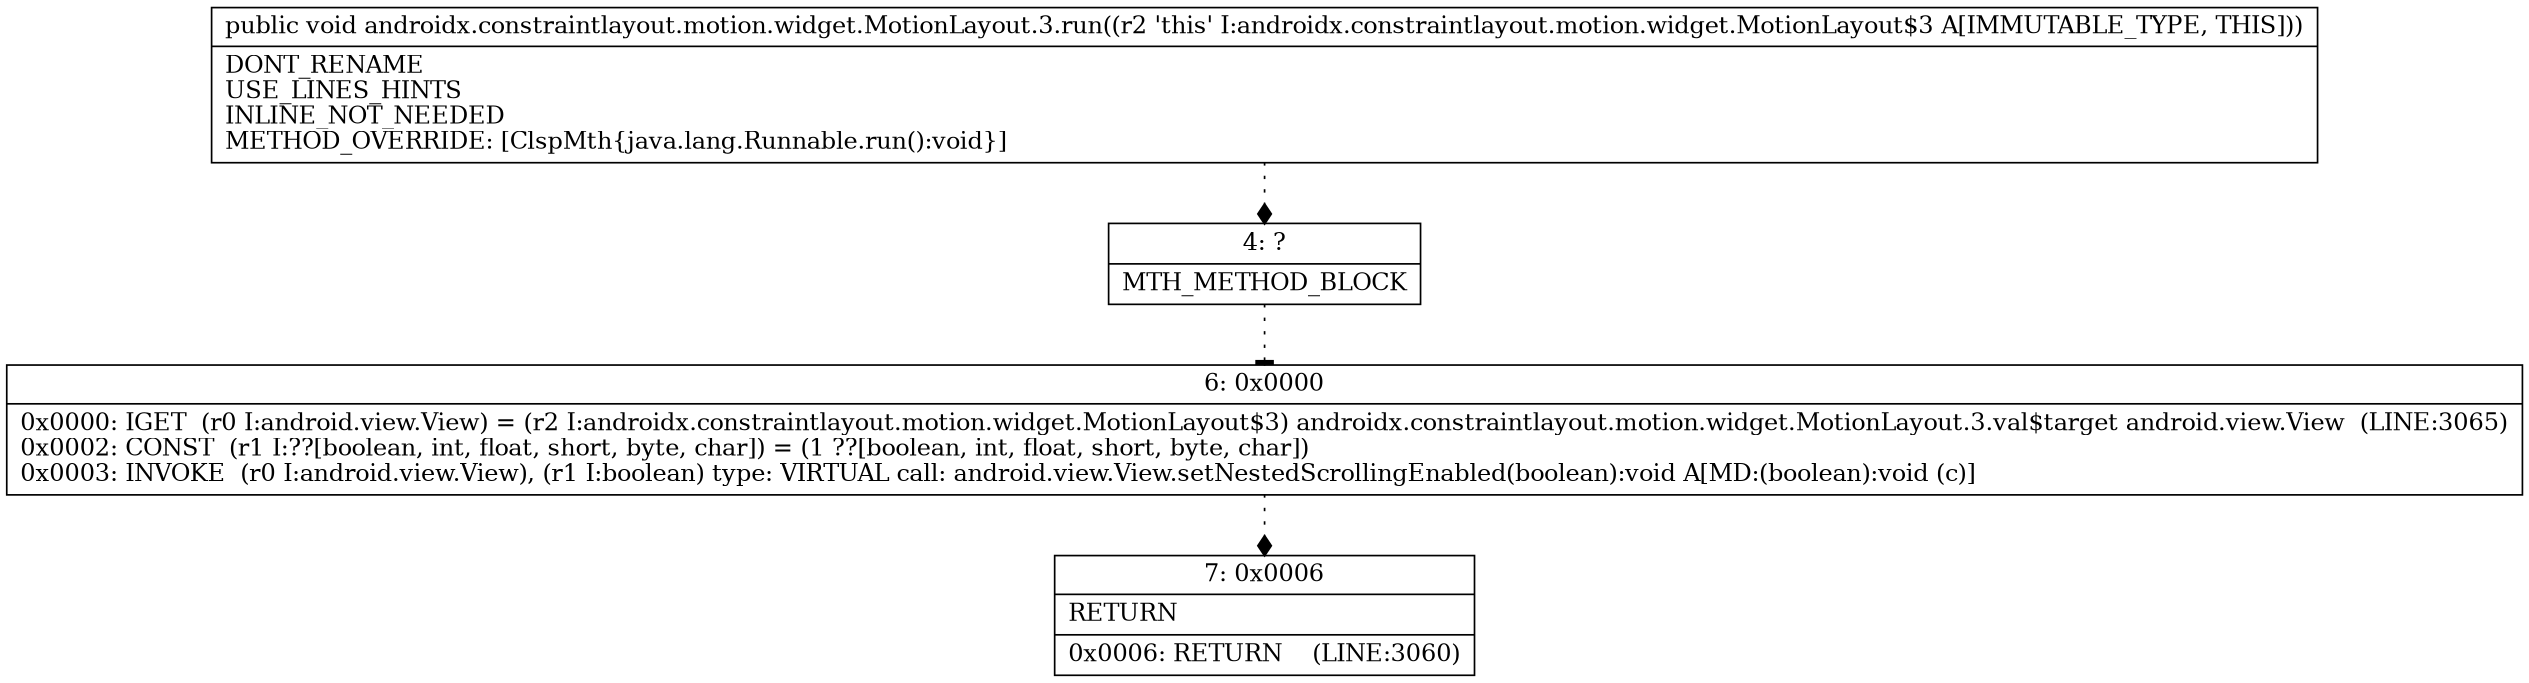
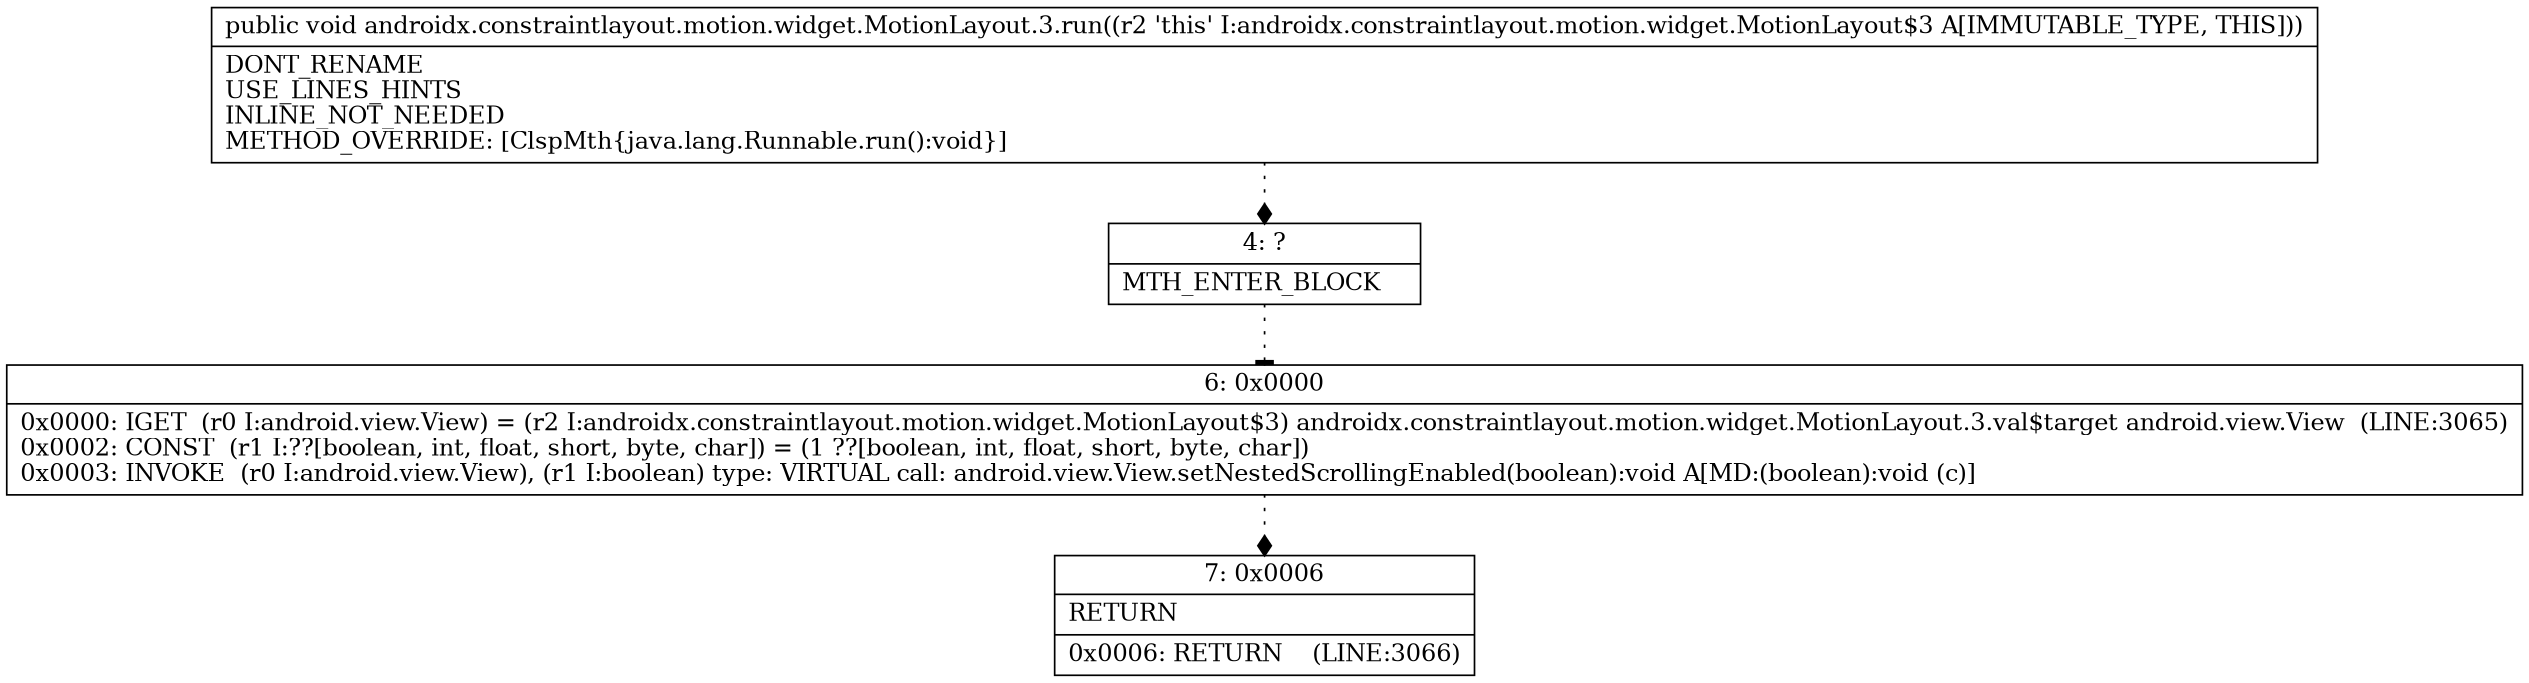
(1265, 283) -> (1252, 283)
(1265, 654) -> (1265, 654)
